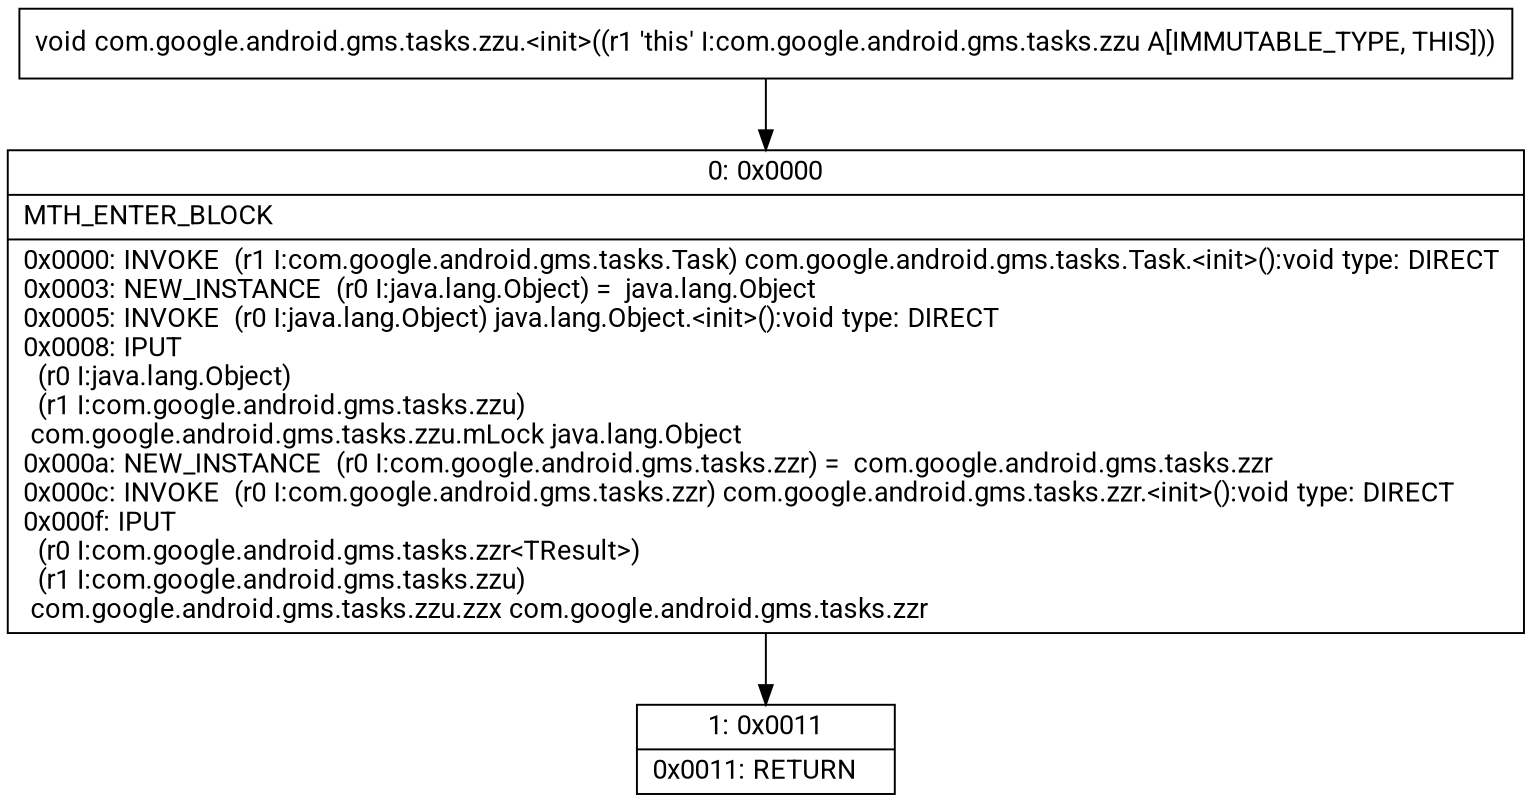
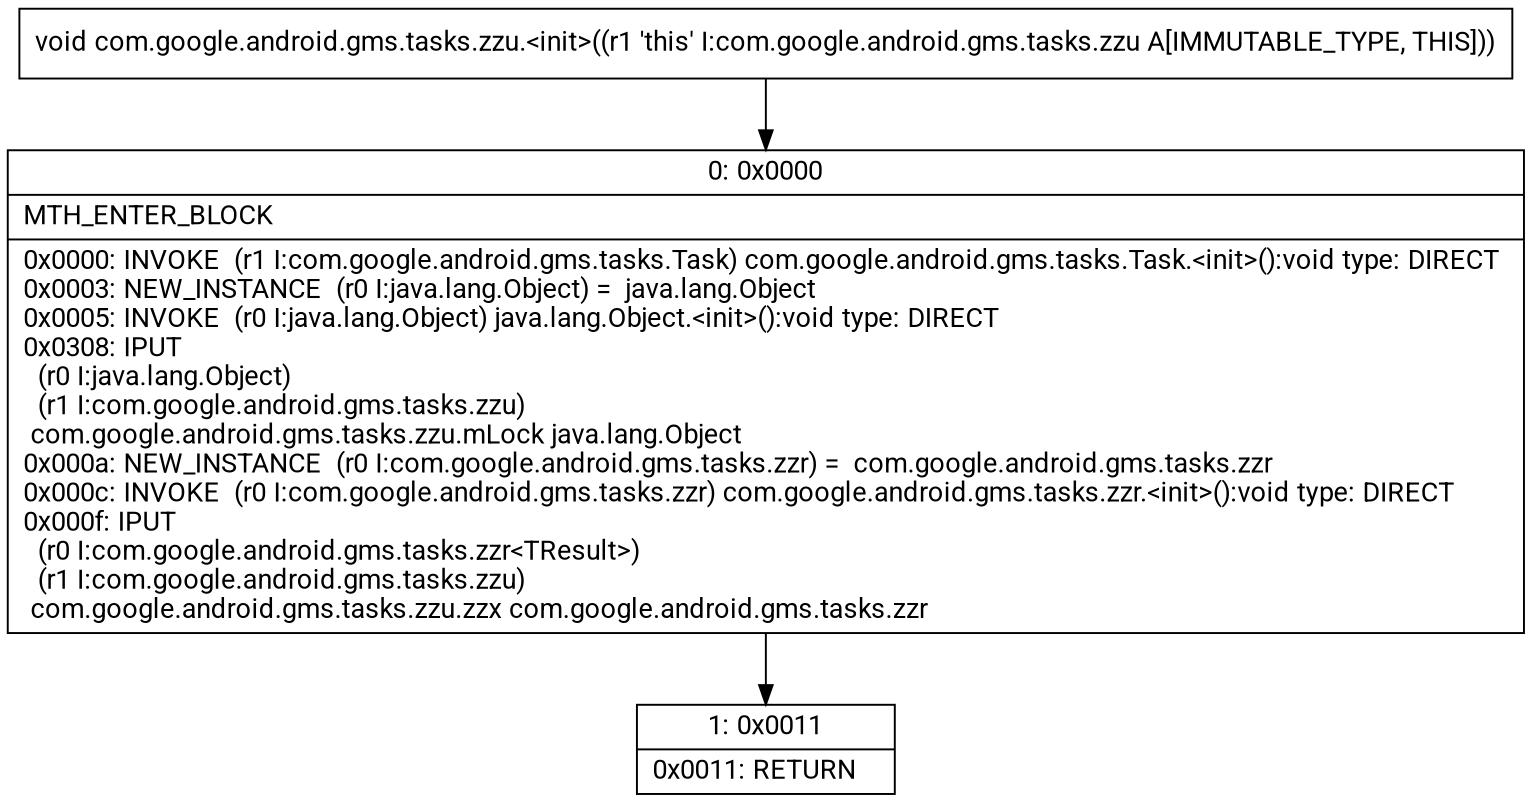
(111, 348) -> (111, 348)
